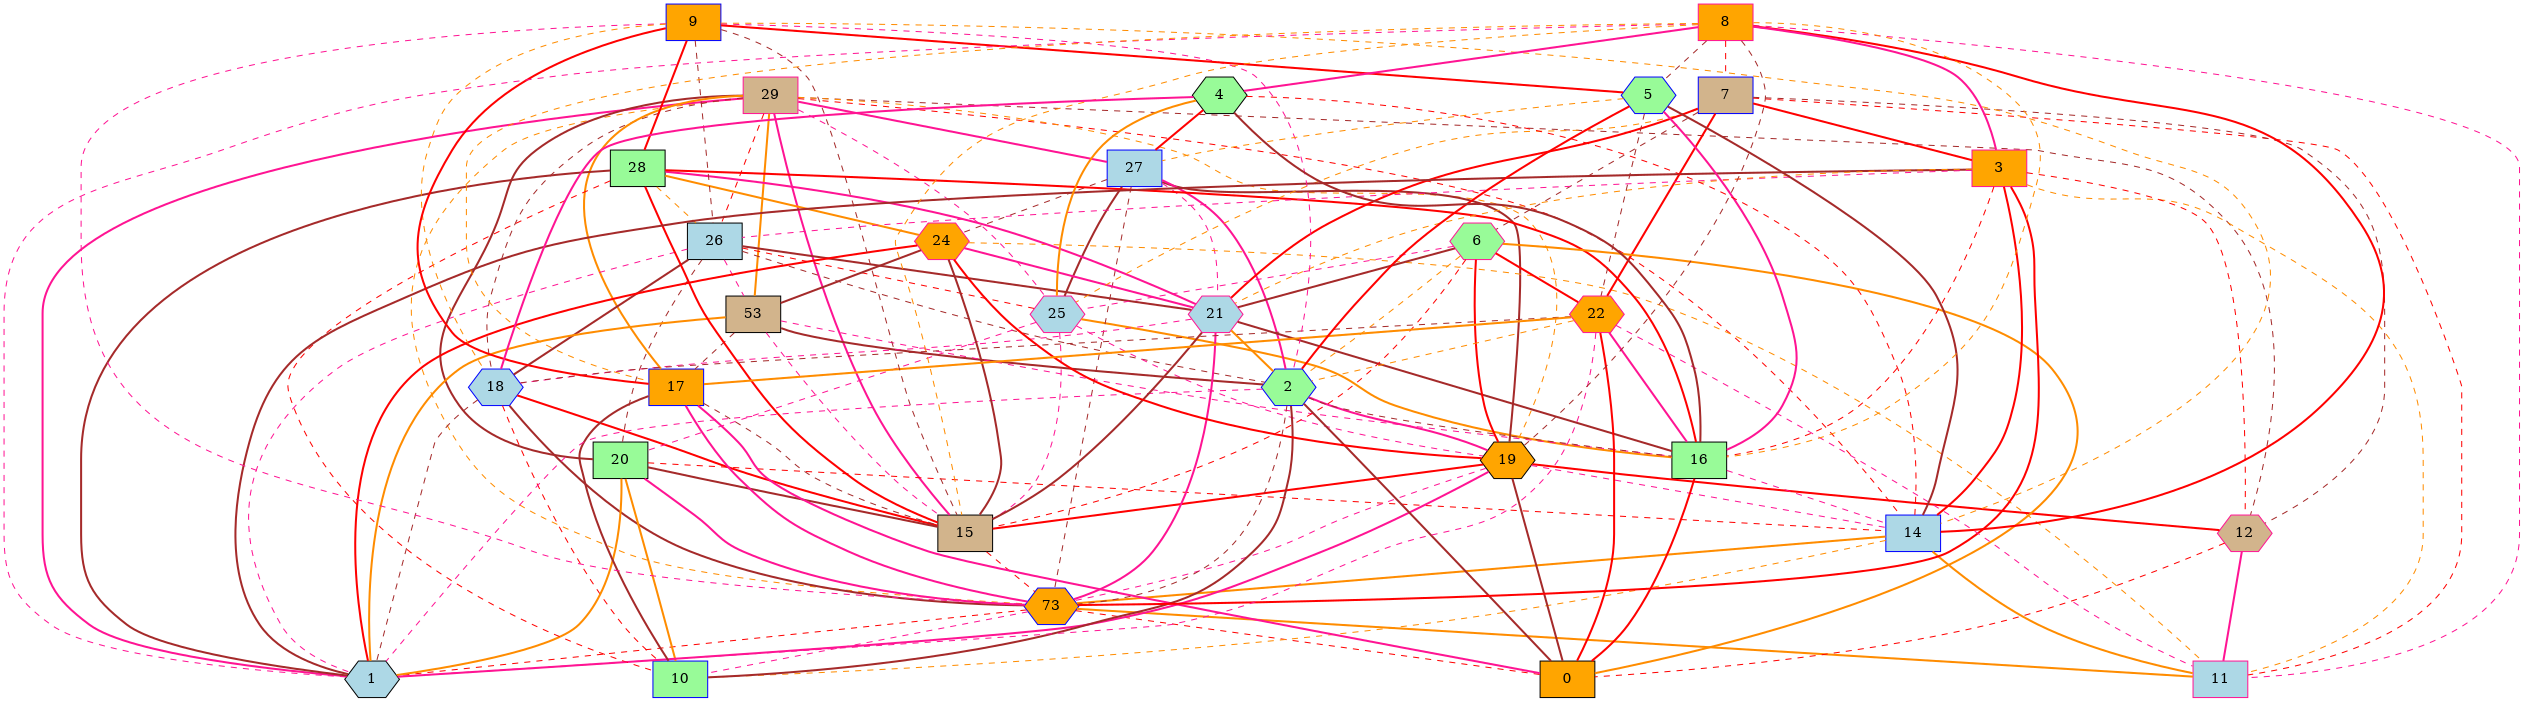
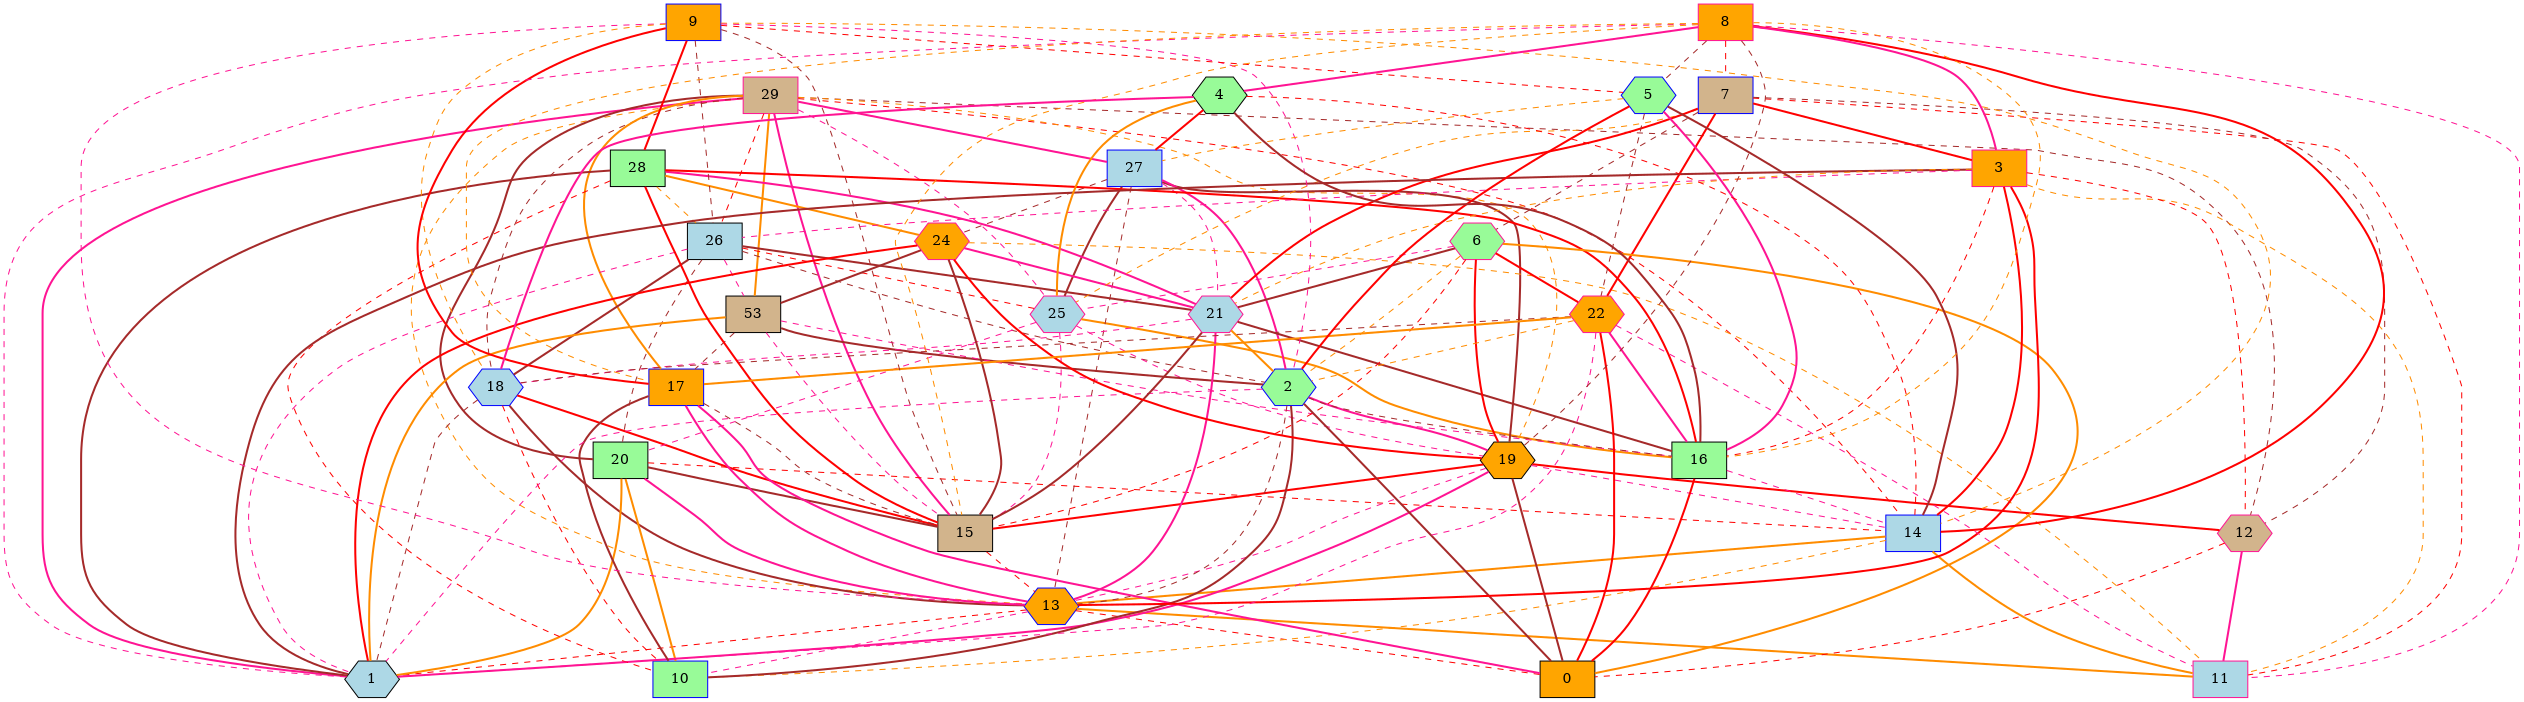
(1150, 57) -> (1150, 57)
(1051, 606) -> (1051, 606)
